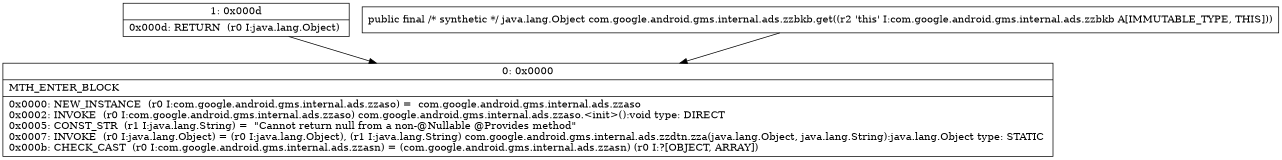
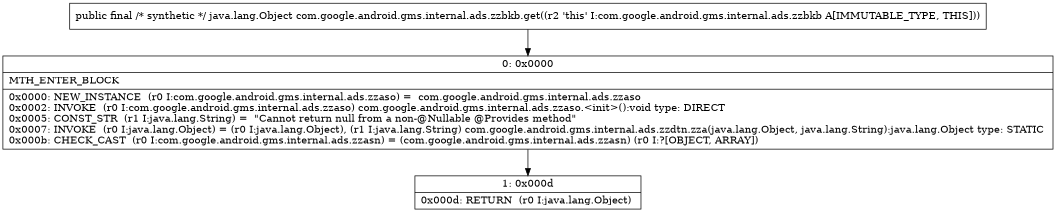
(329, 49) -> (528, 159)
